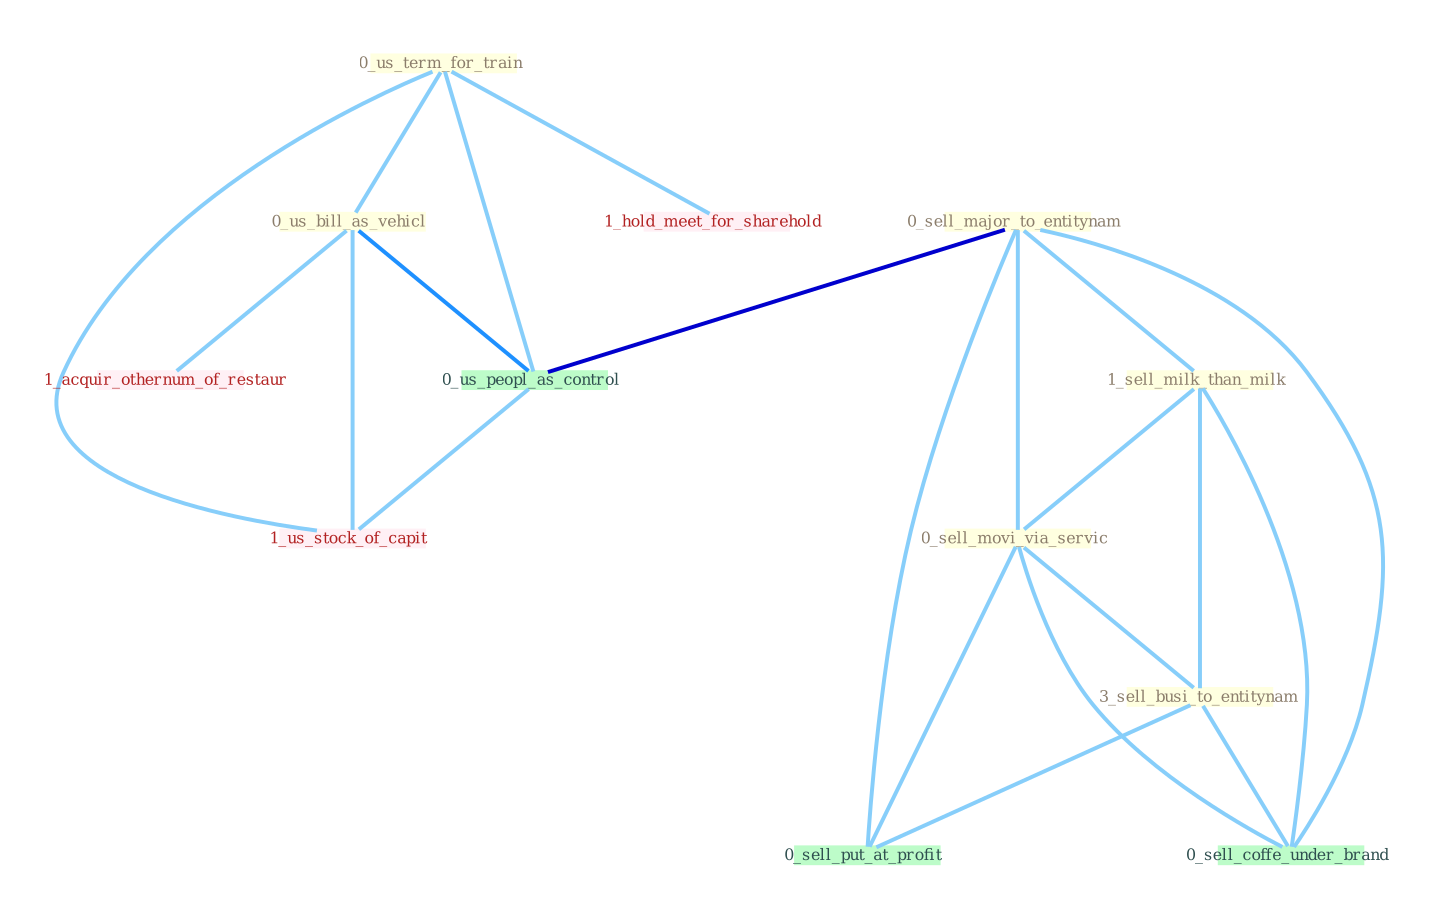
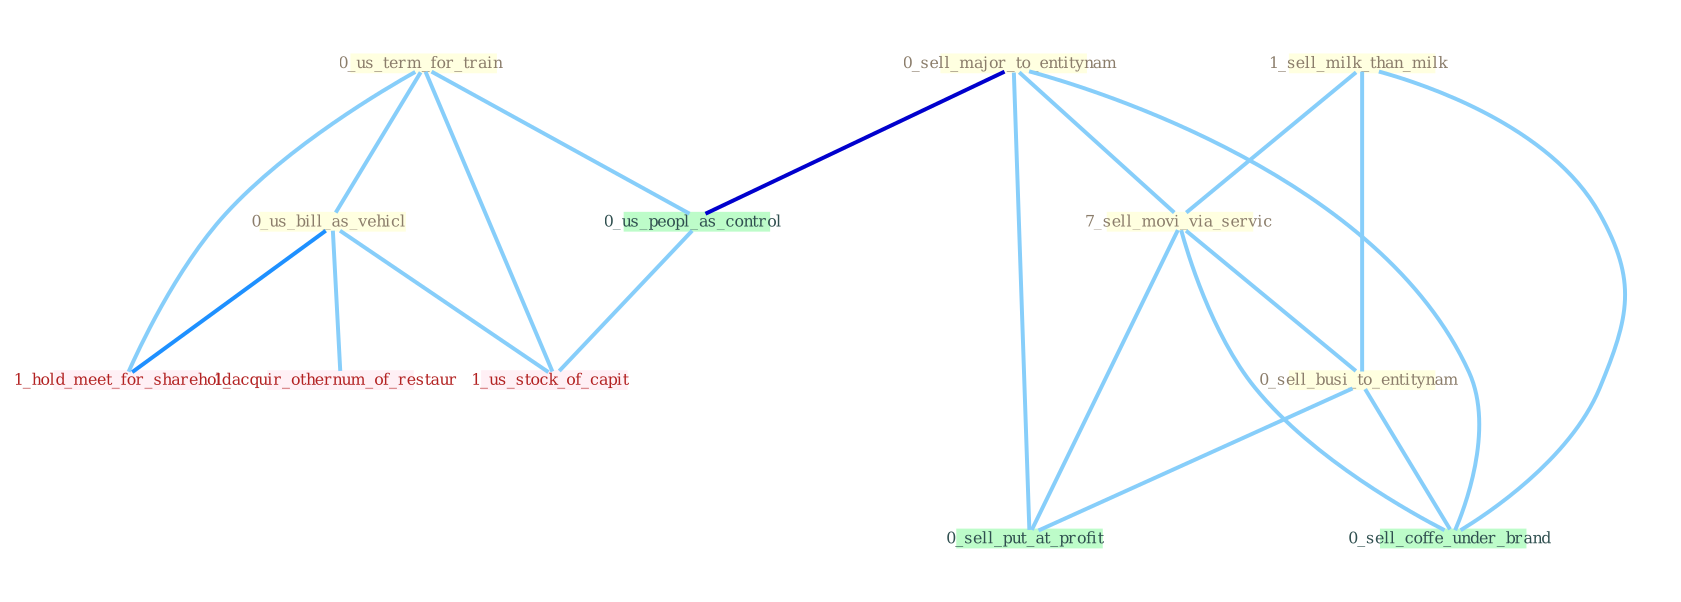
(444, 301) -> (229, 301)
(1109, 301) -> none
(1018, 539) -> (1180, 222)
(1200, 697) -> (1362, 380)
